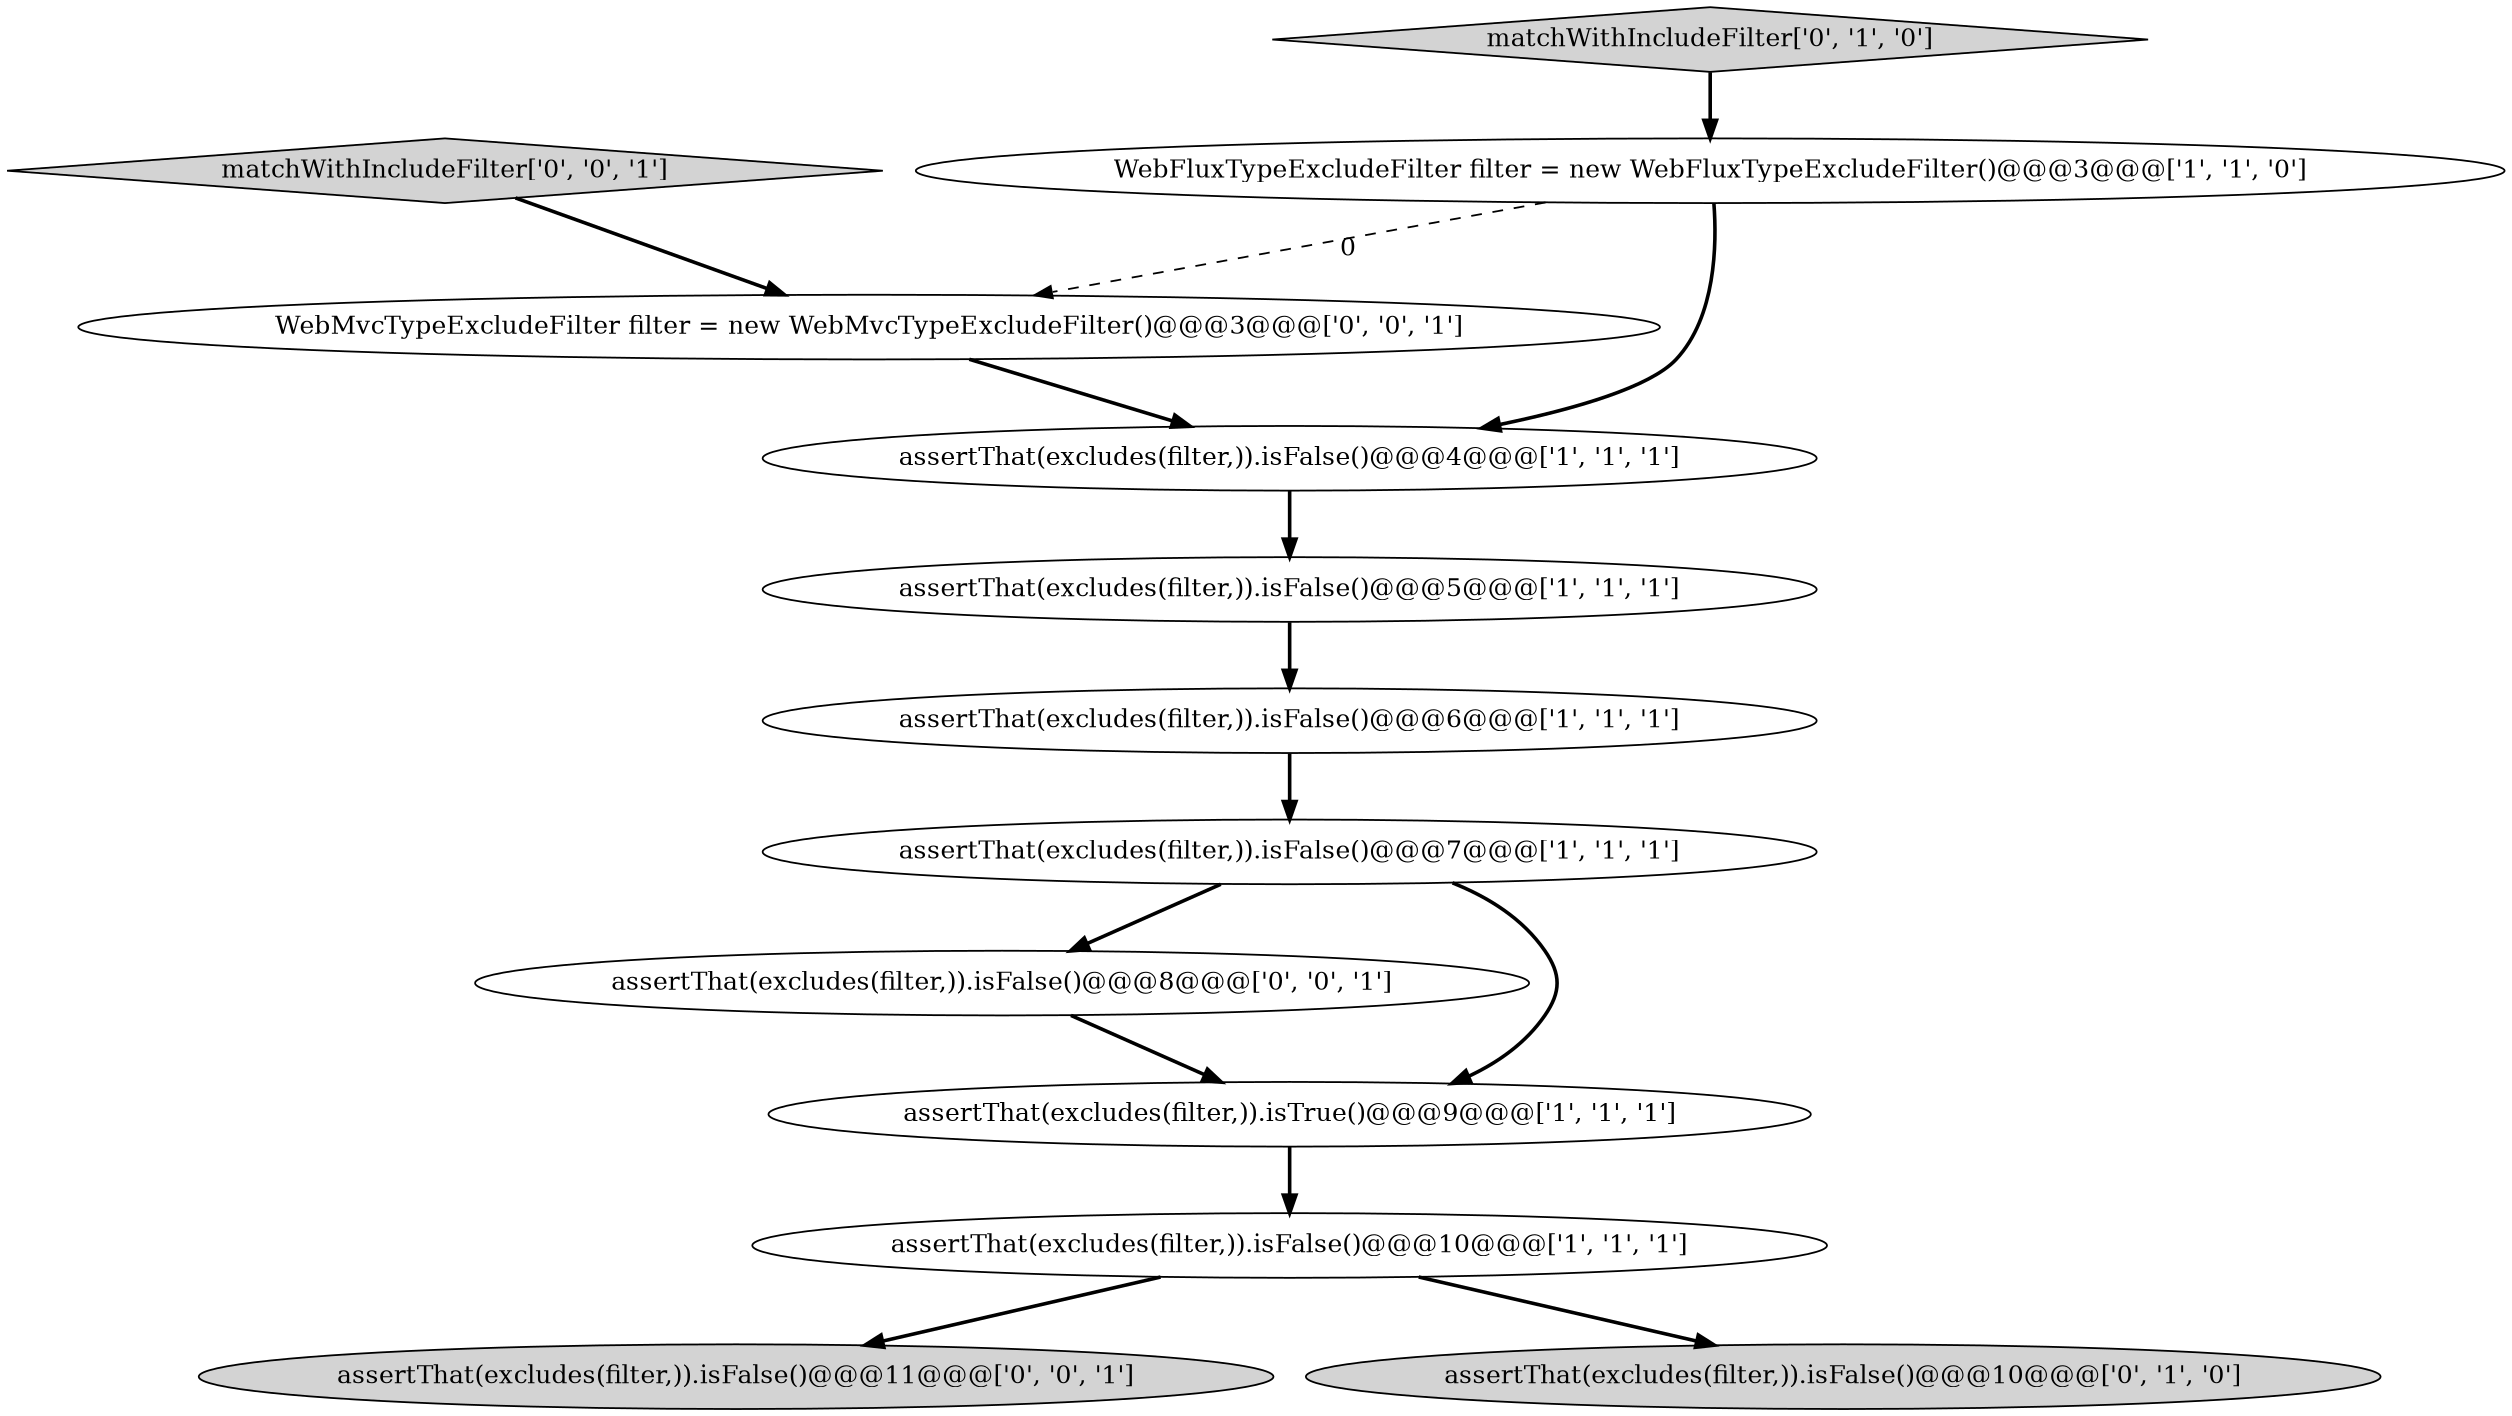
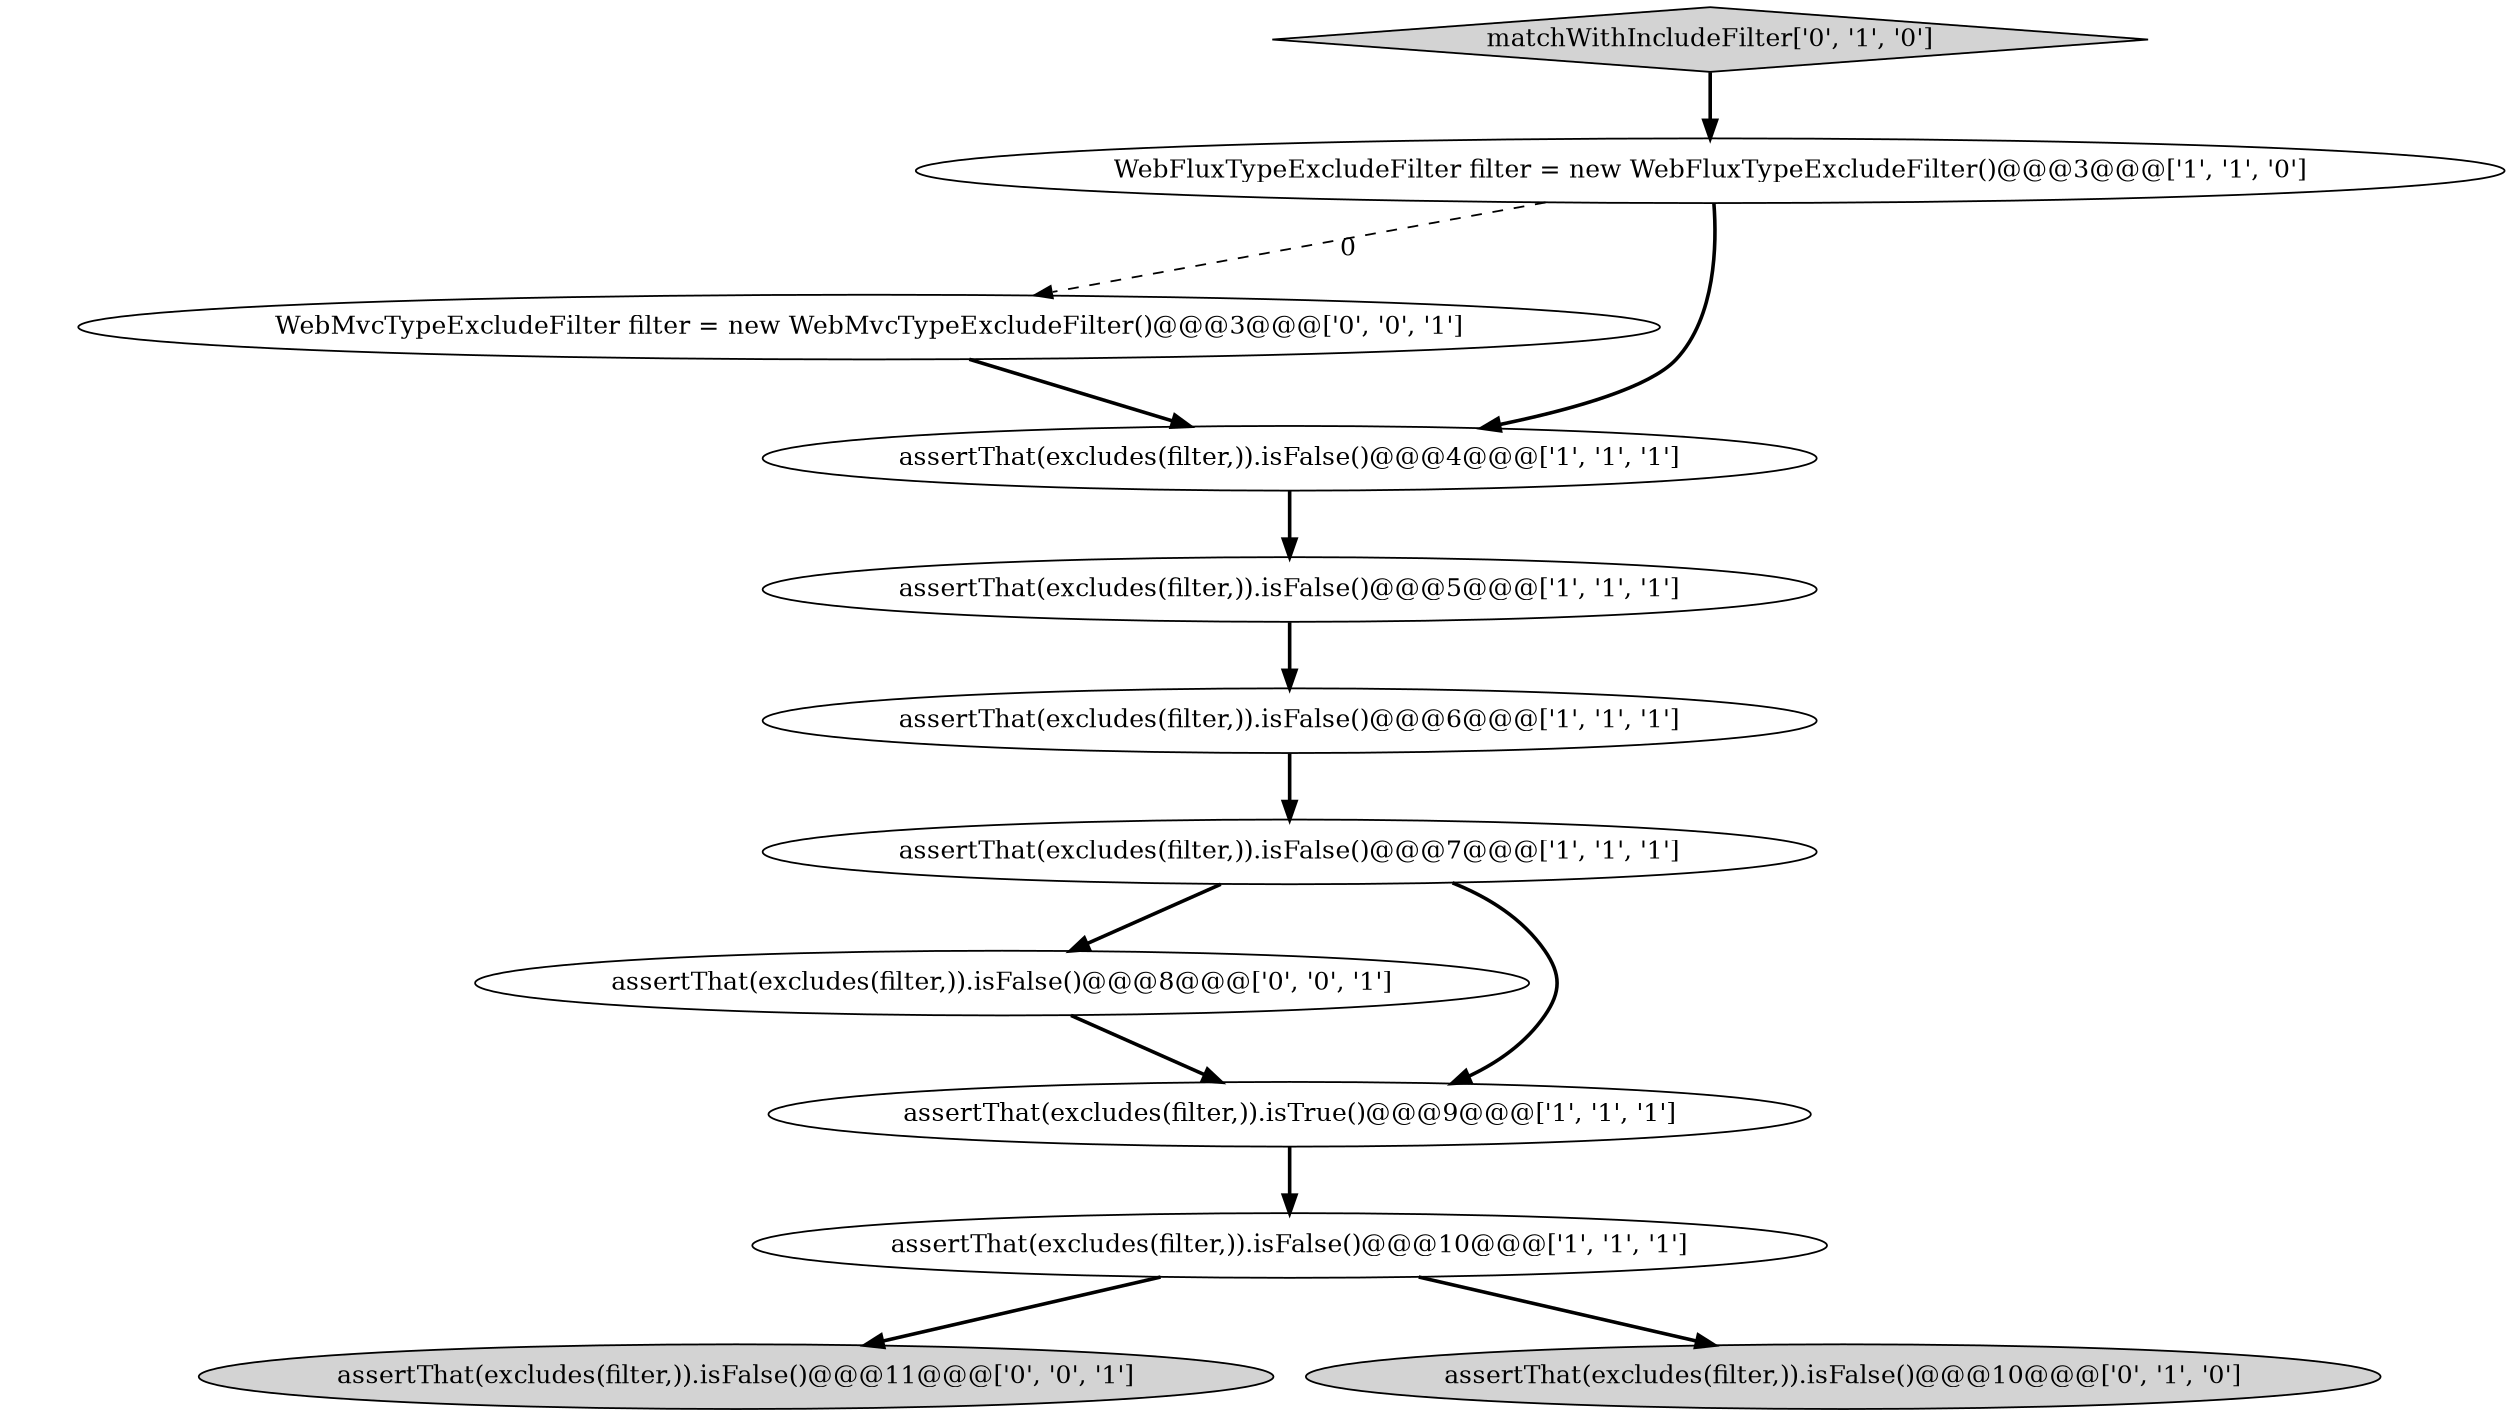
(445, 171) -> none
